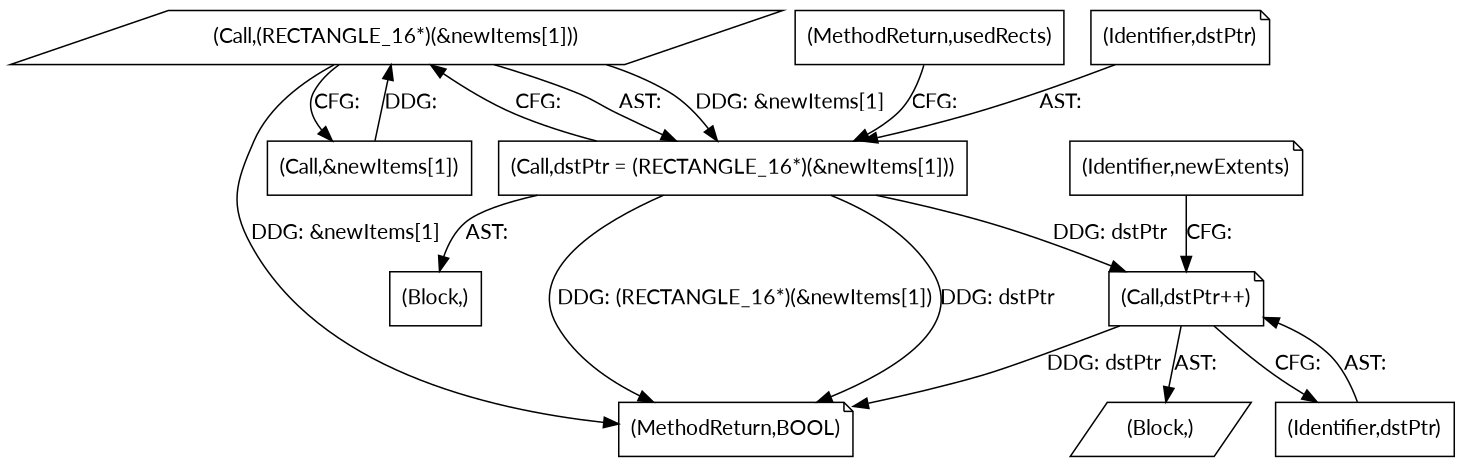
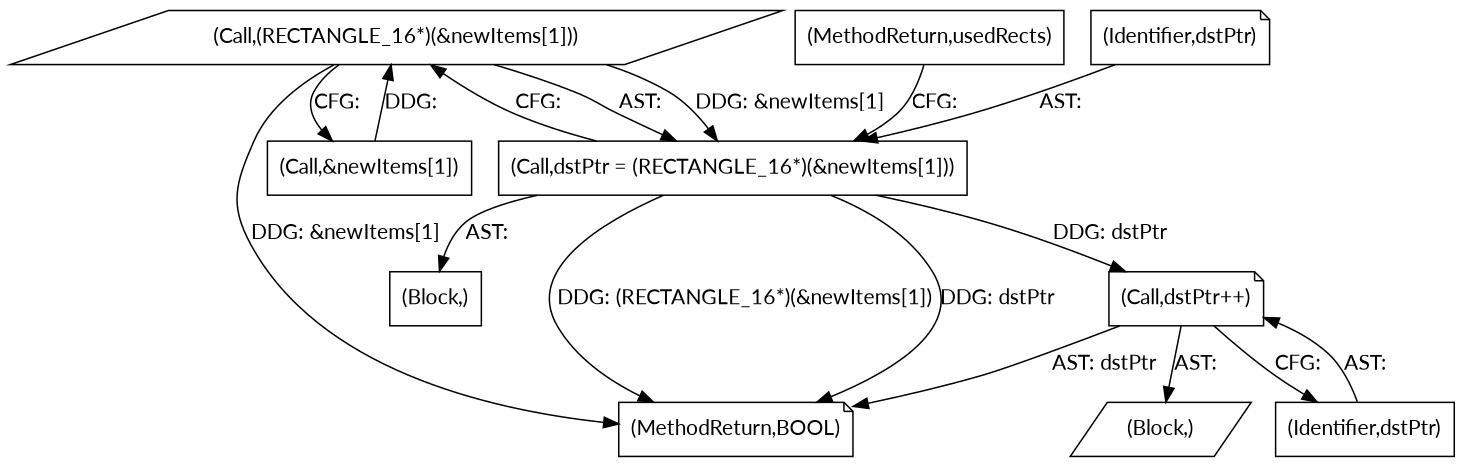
(1186, 168) -> none
(1104, 364) -> (1104, 364)
